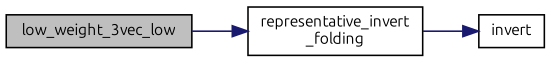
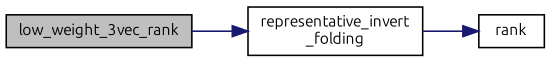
(99, 31) -> (99, 31)
(512, 31) -> (512, 31)
